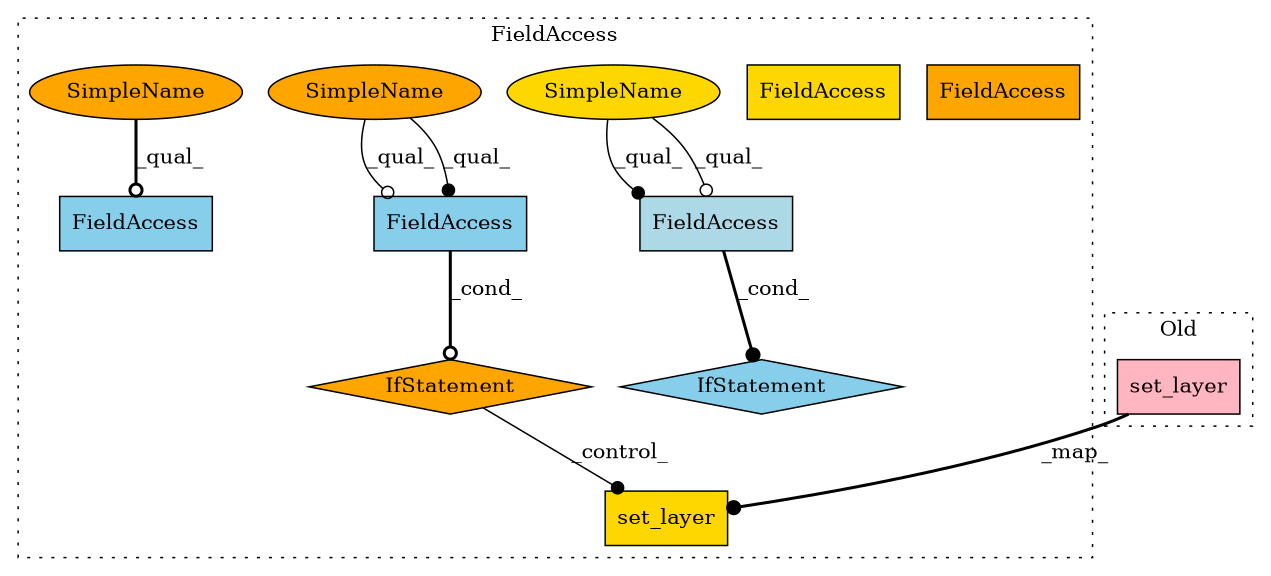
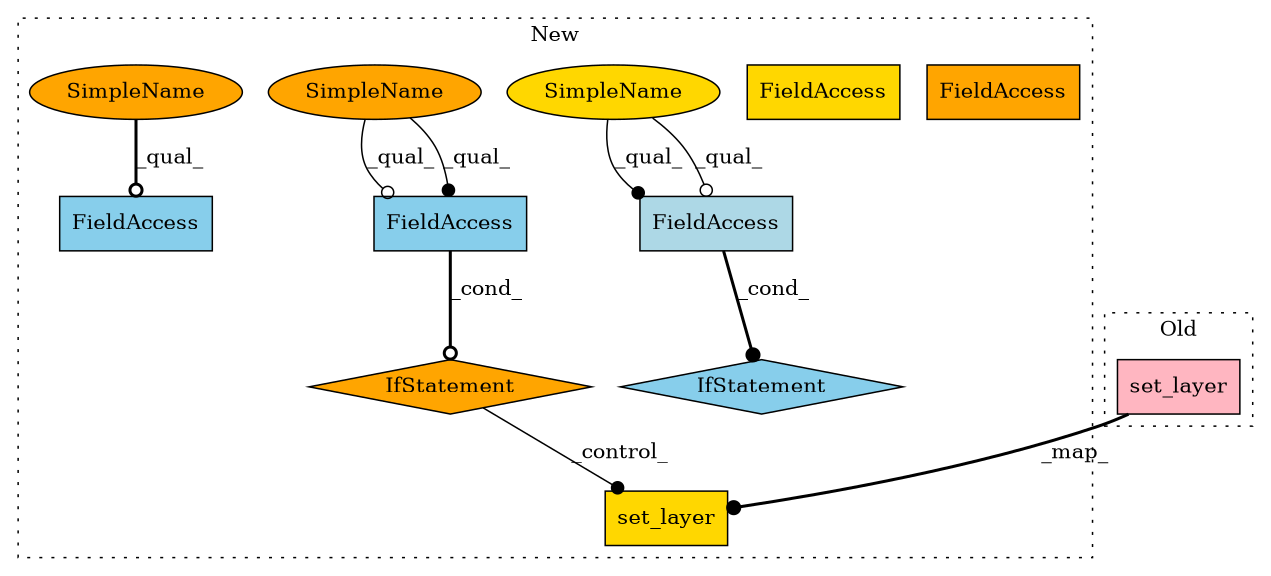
(555, 36) -> (555, 36)
